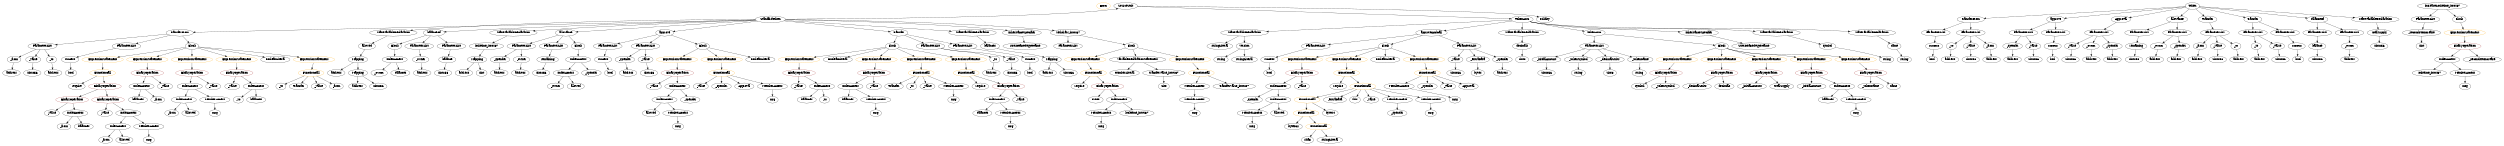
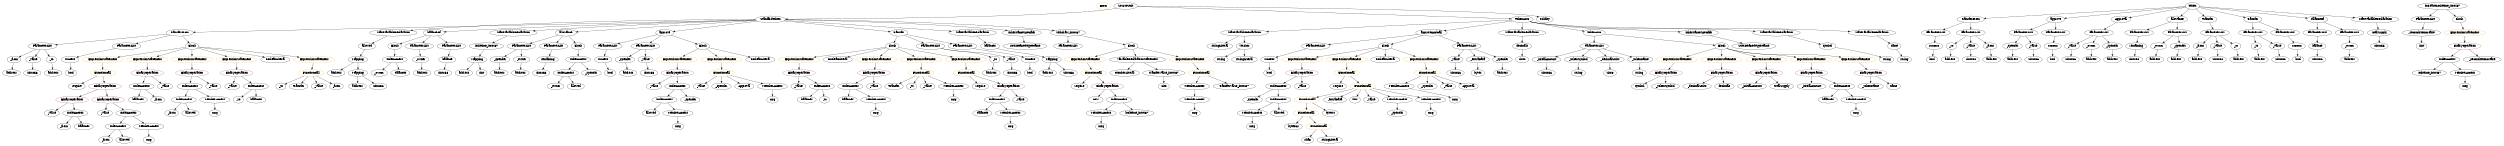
(951, 17) -> (952, 17)
(1096, 100) -> (1096, 100)
